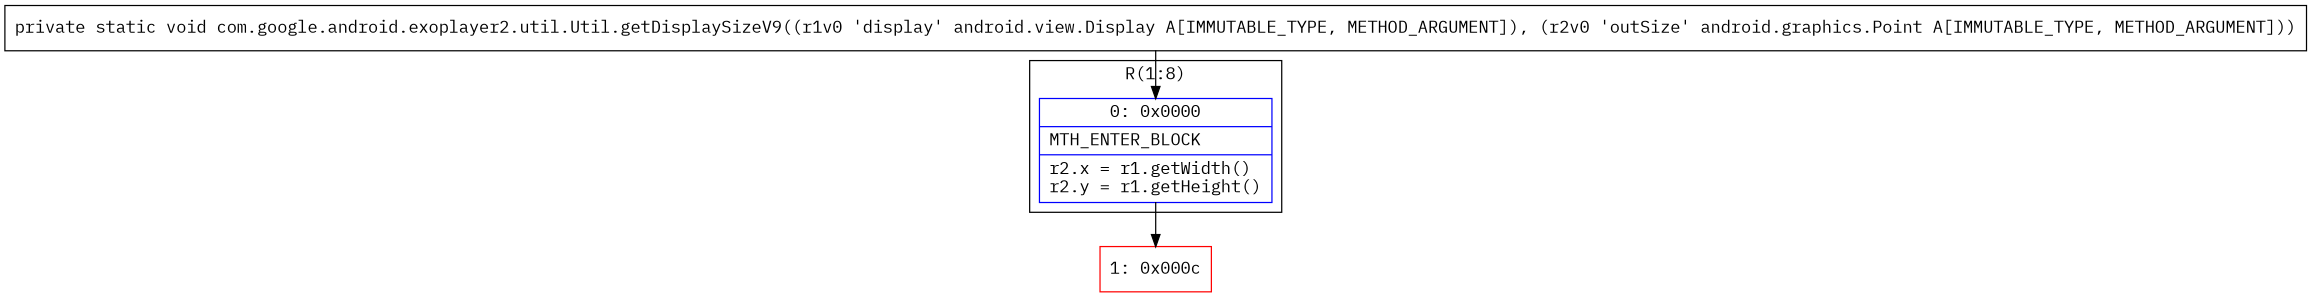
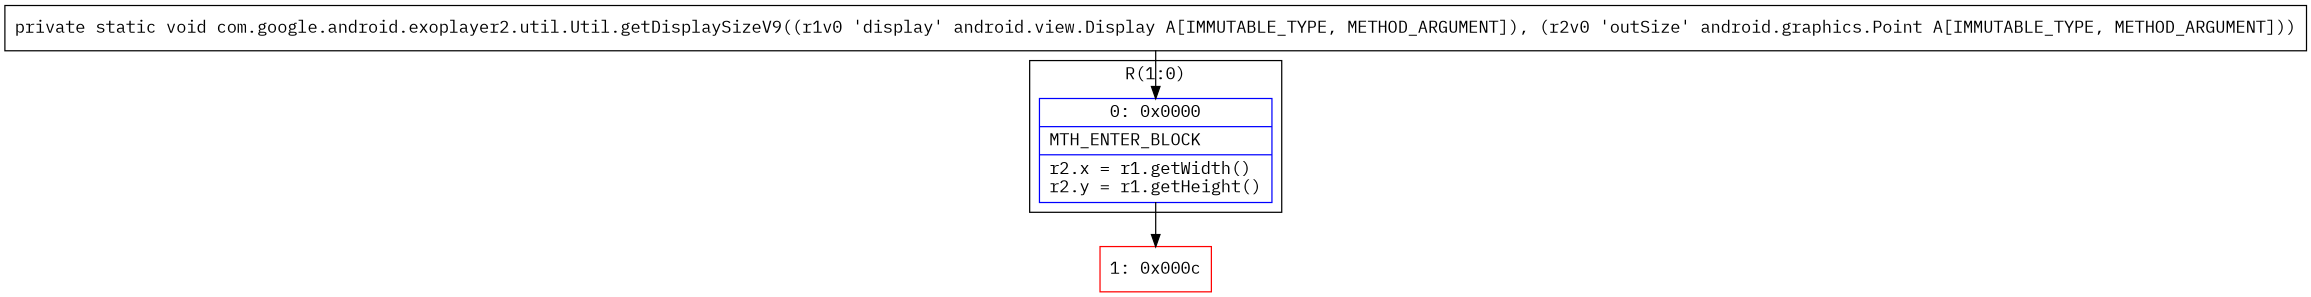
(1156, 75) -> (1156, 75)
